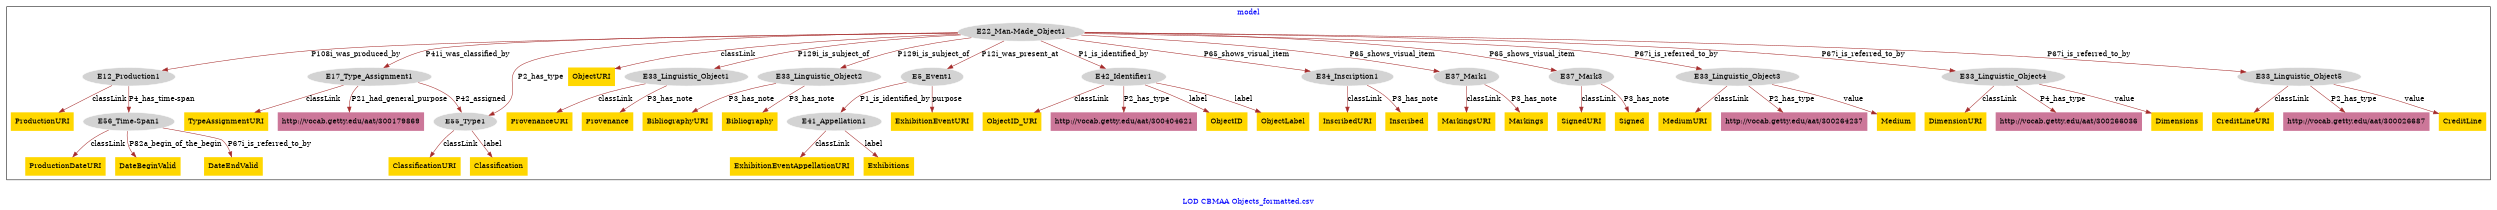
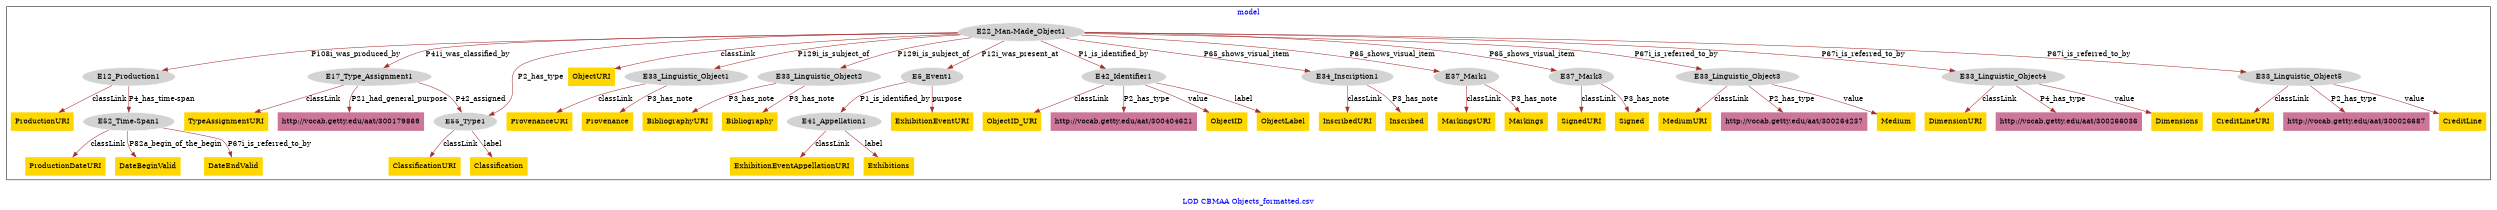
(1198, 99) -> (1198, 99)
(129, 122) -> (129, 122)
